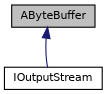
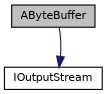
(46, 53) -> (61, 42)
